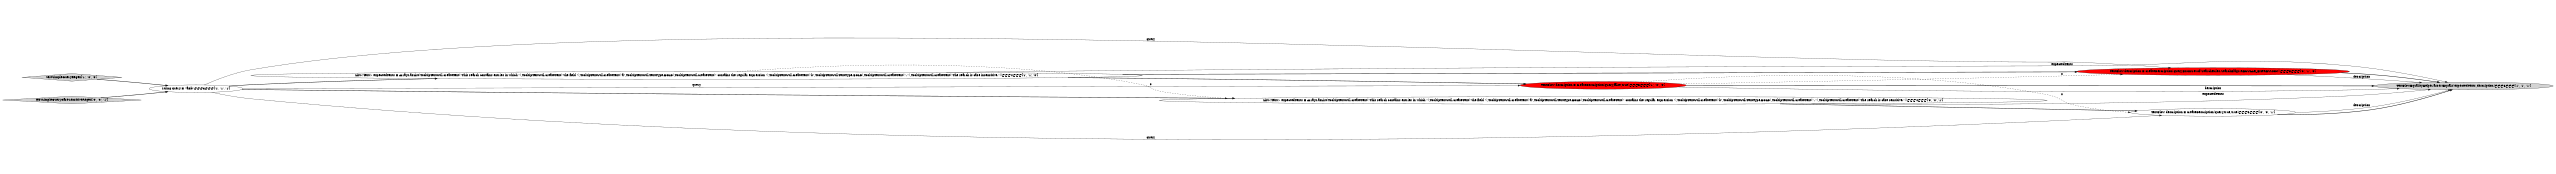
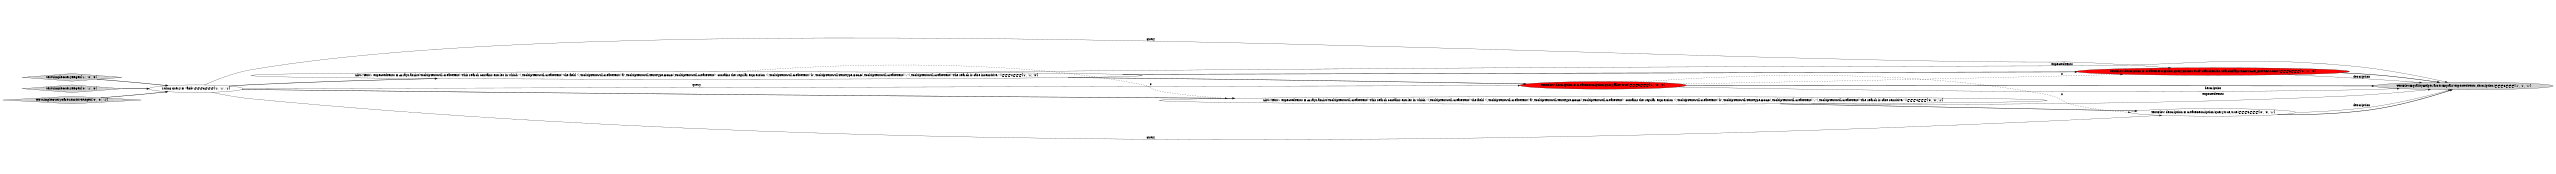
none -> (72, 89)
